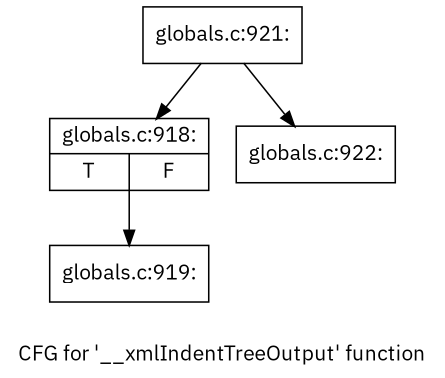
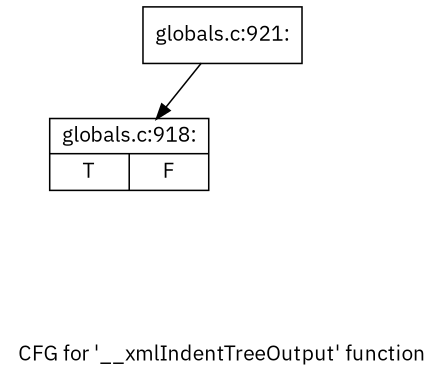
(316, 154) -> none
(129, 274) -> none
